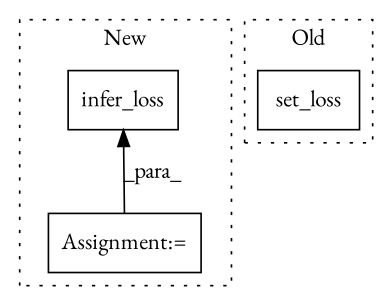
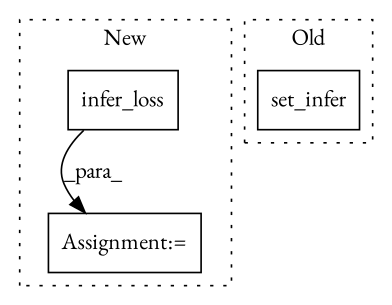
(309, 100) -> (309, 100)
(124, 180) -> (62, 164)
